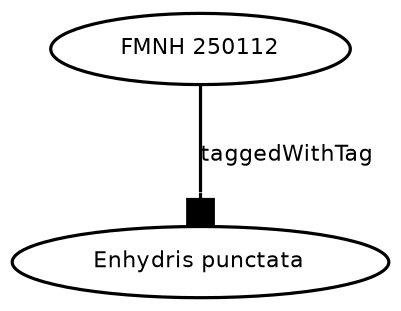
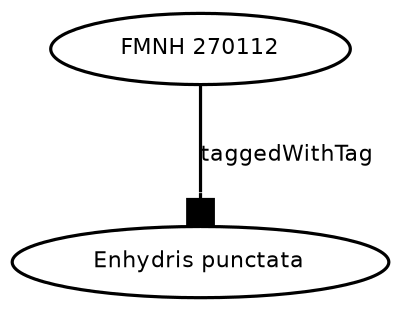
(201, 49) -> (201, 49)
